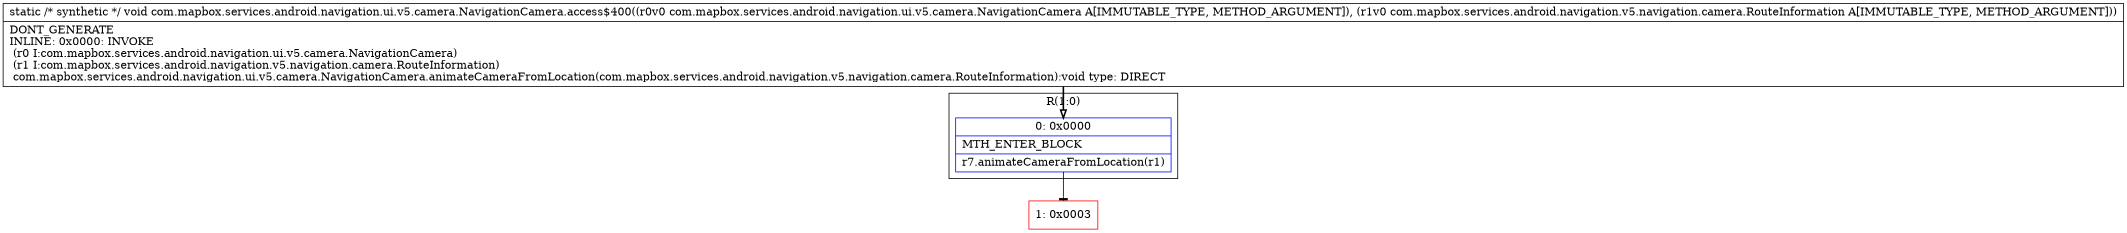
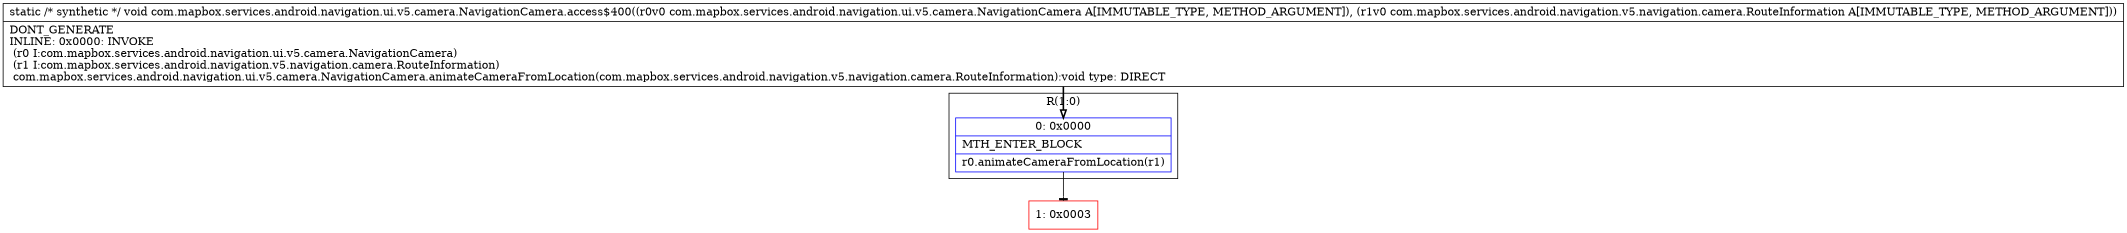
(1063, 163) -> (1063, 163)
